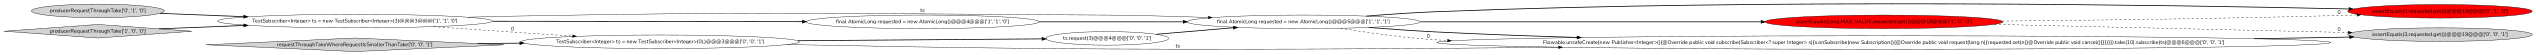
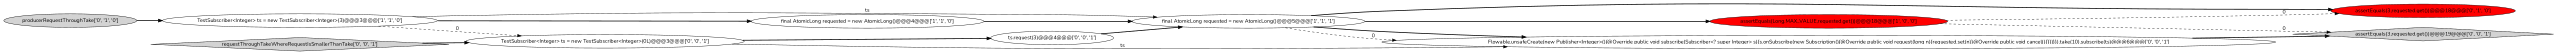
(98, 31) -> none
(2440, 35) -> (2423, 34)
